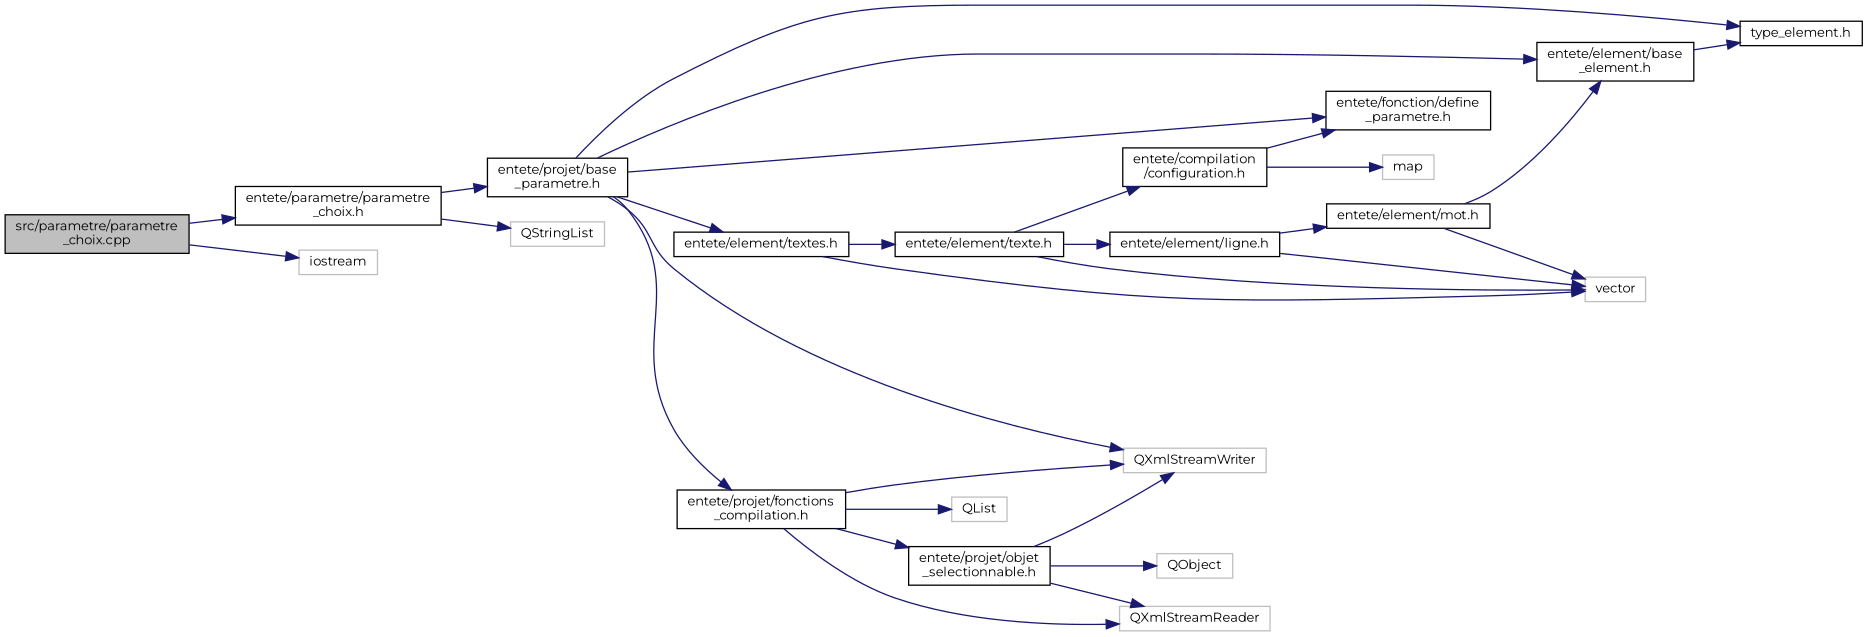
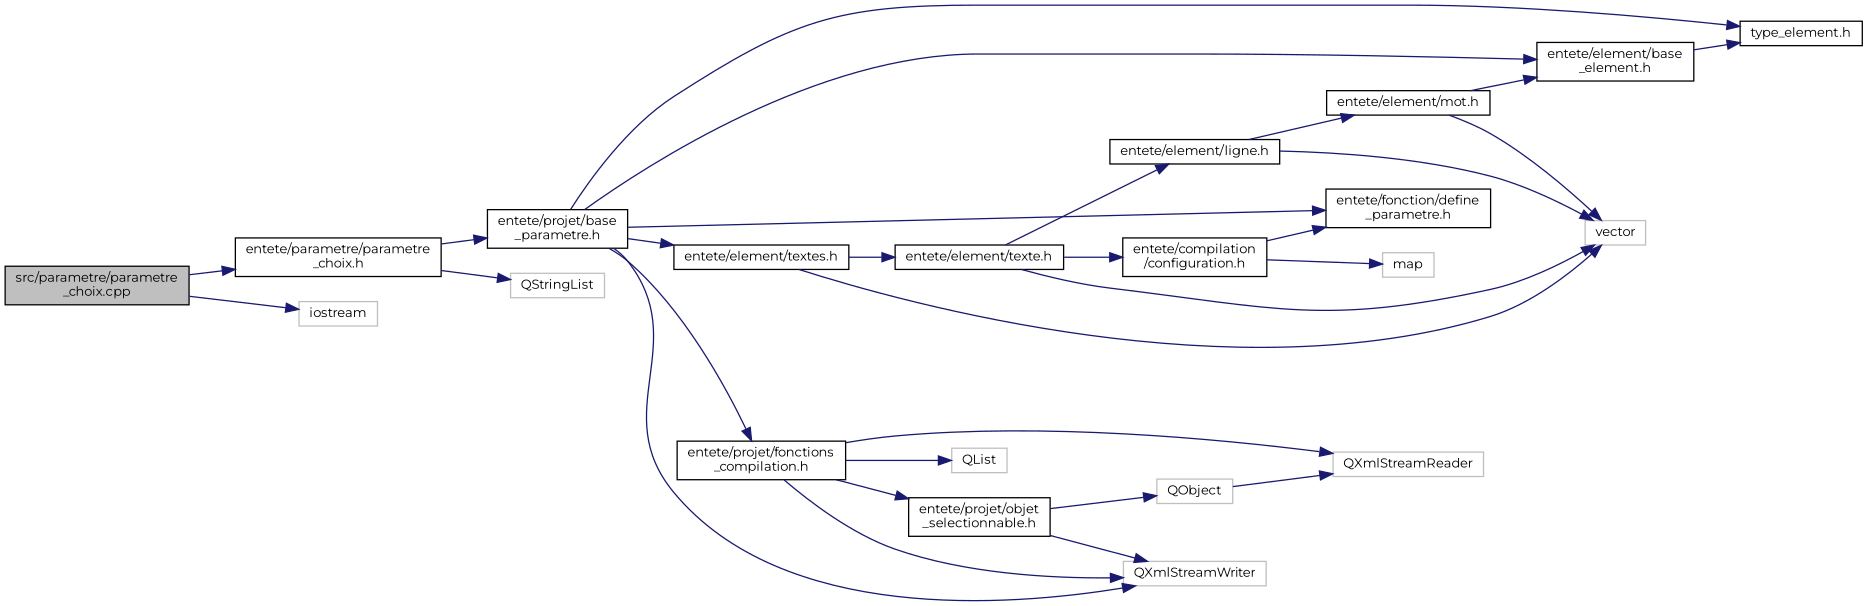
(1091, 593) -> (1276, 481)
